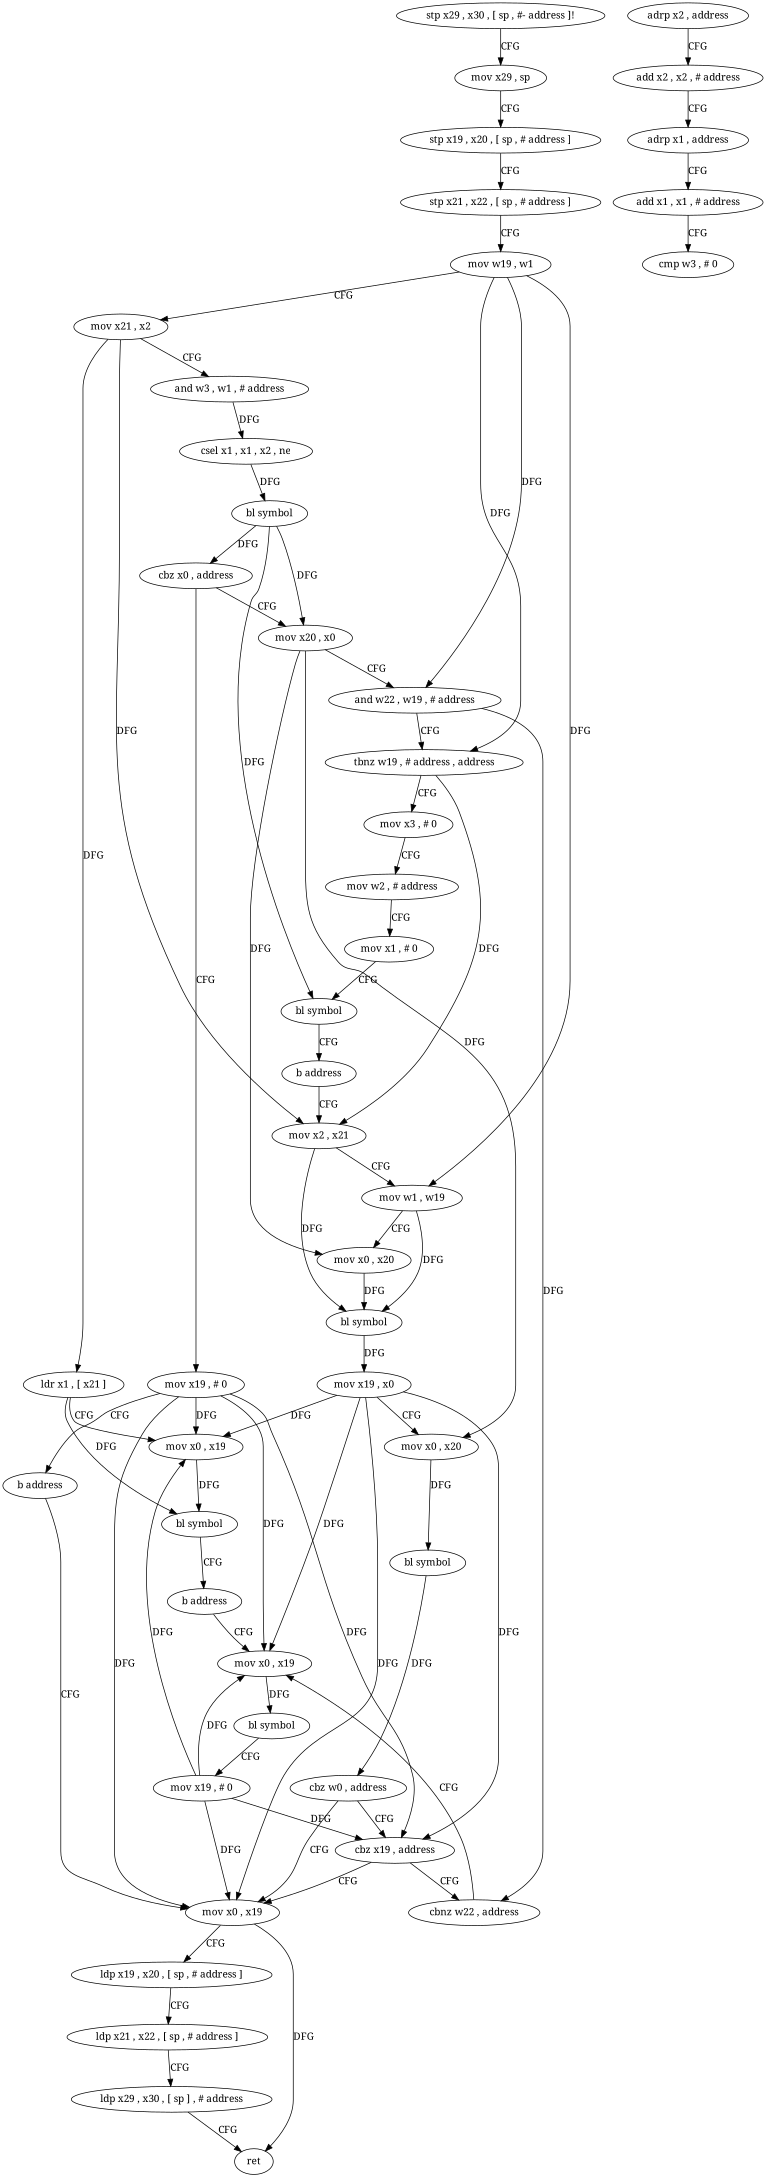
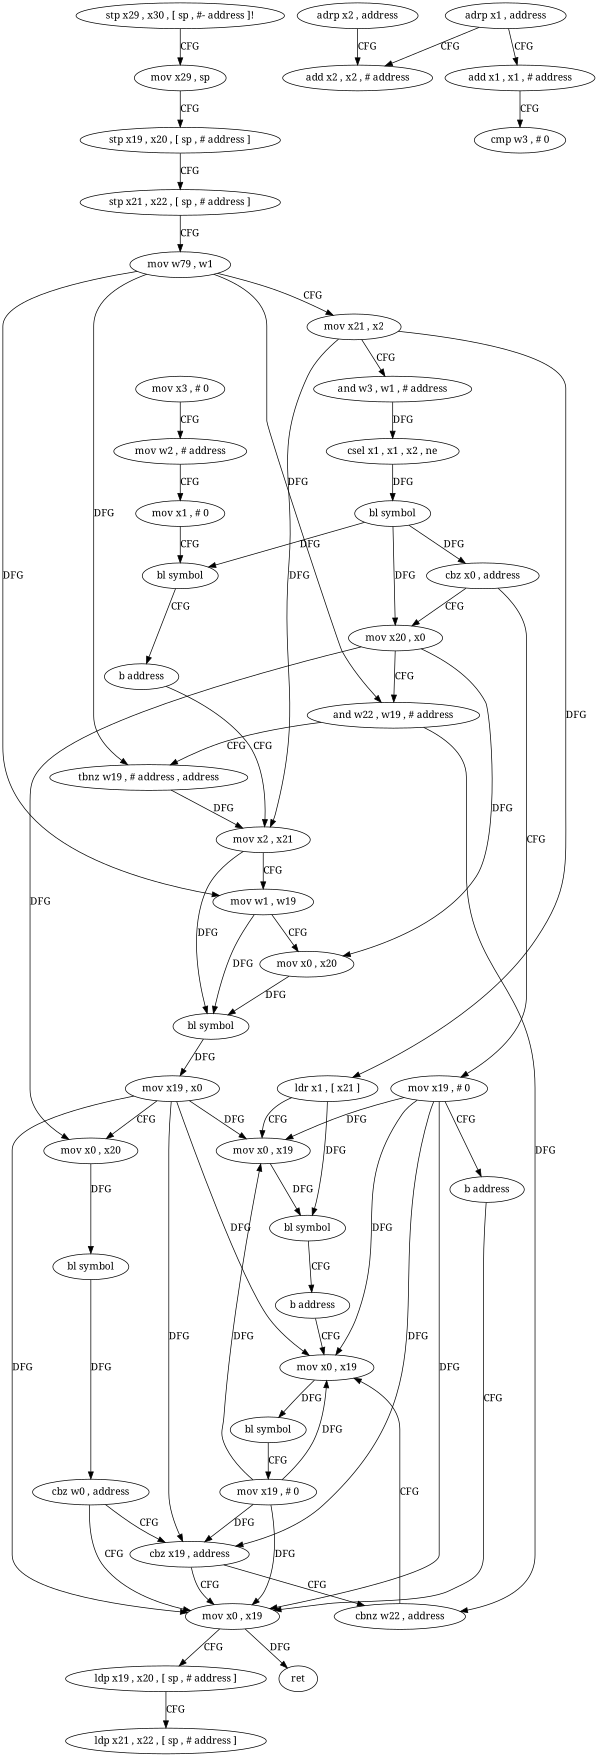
(688, 106) -> (436, 45)
(501, 265) -> (180, 265)
(417, 790) -> none
(172, 2099) -> none
